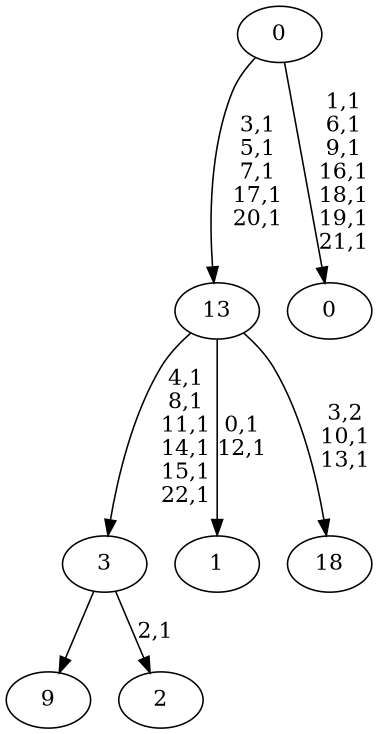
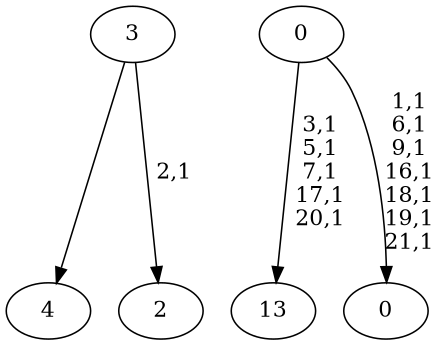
(136, 420) -> none
(217, 564) -> none
(330, 564) -> none
(48, 700) -> (48, 311)
